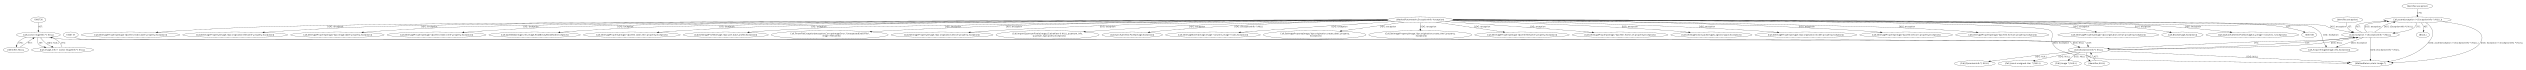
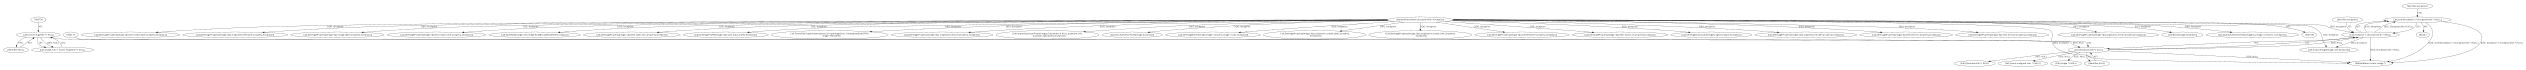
(1249, 27) -> (1242, 27)
